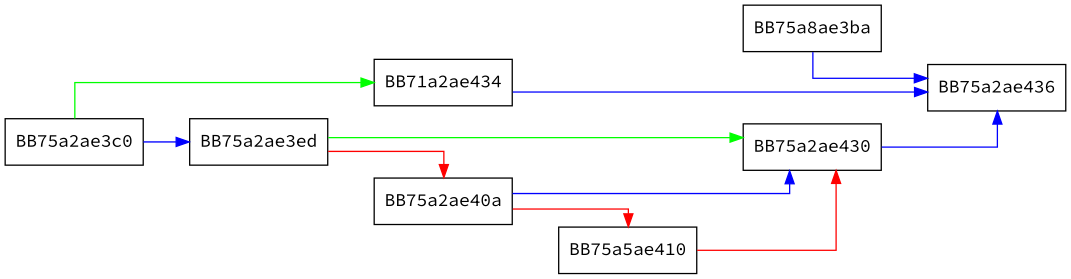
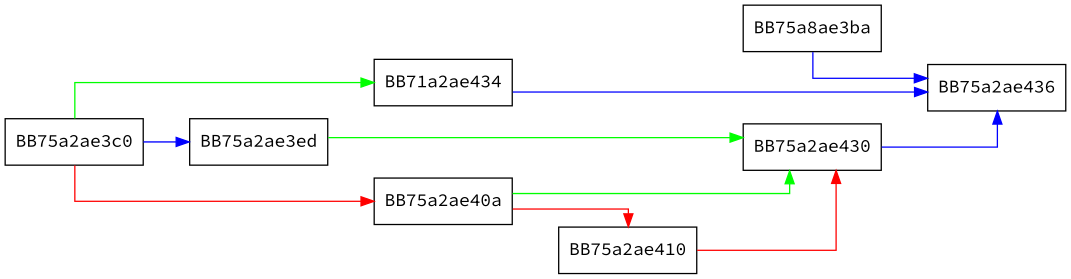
(393, 151) -> (200, 201)
(656, 194) -> (656, 194)
(628, 250) -> (628, 250)
